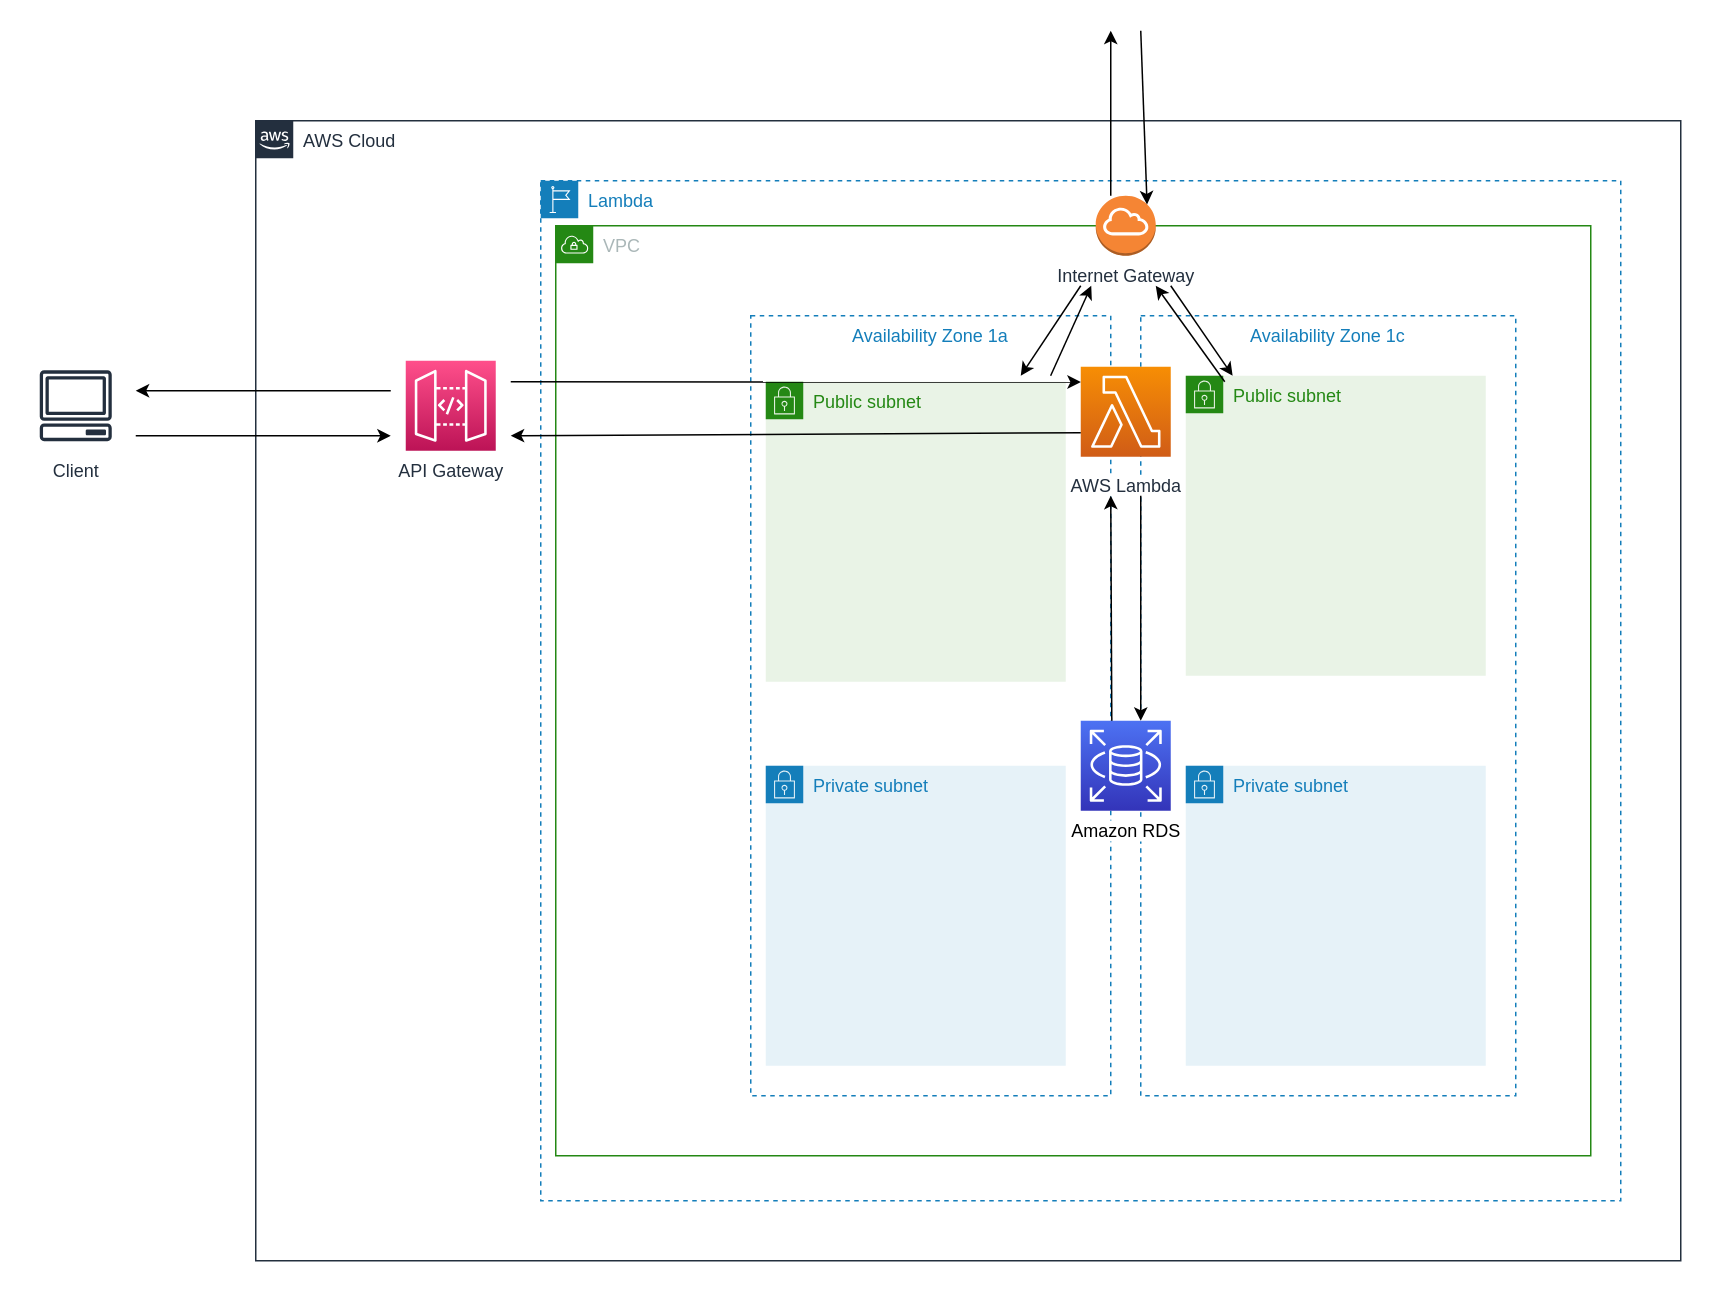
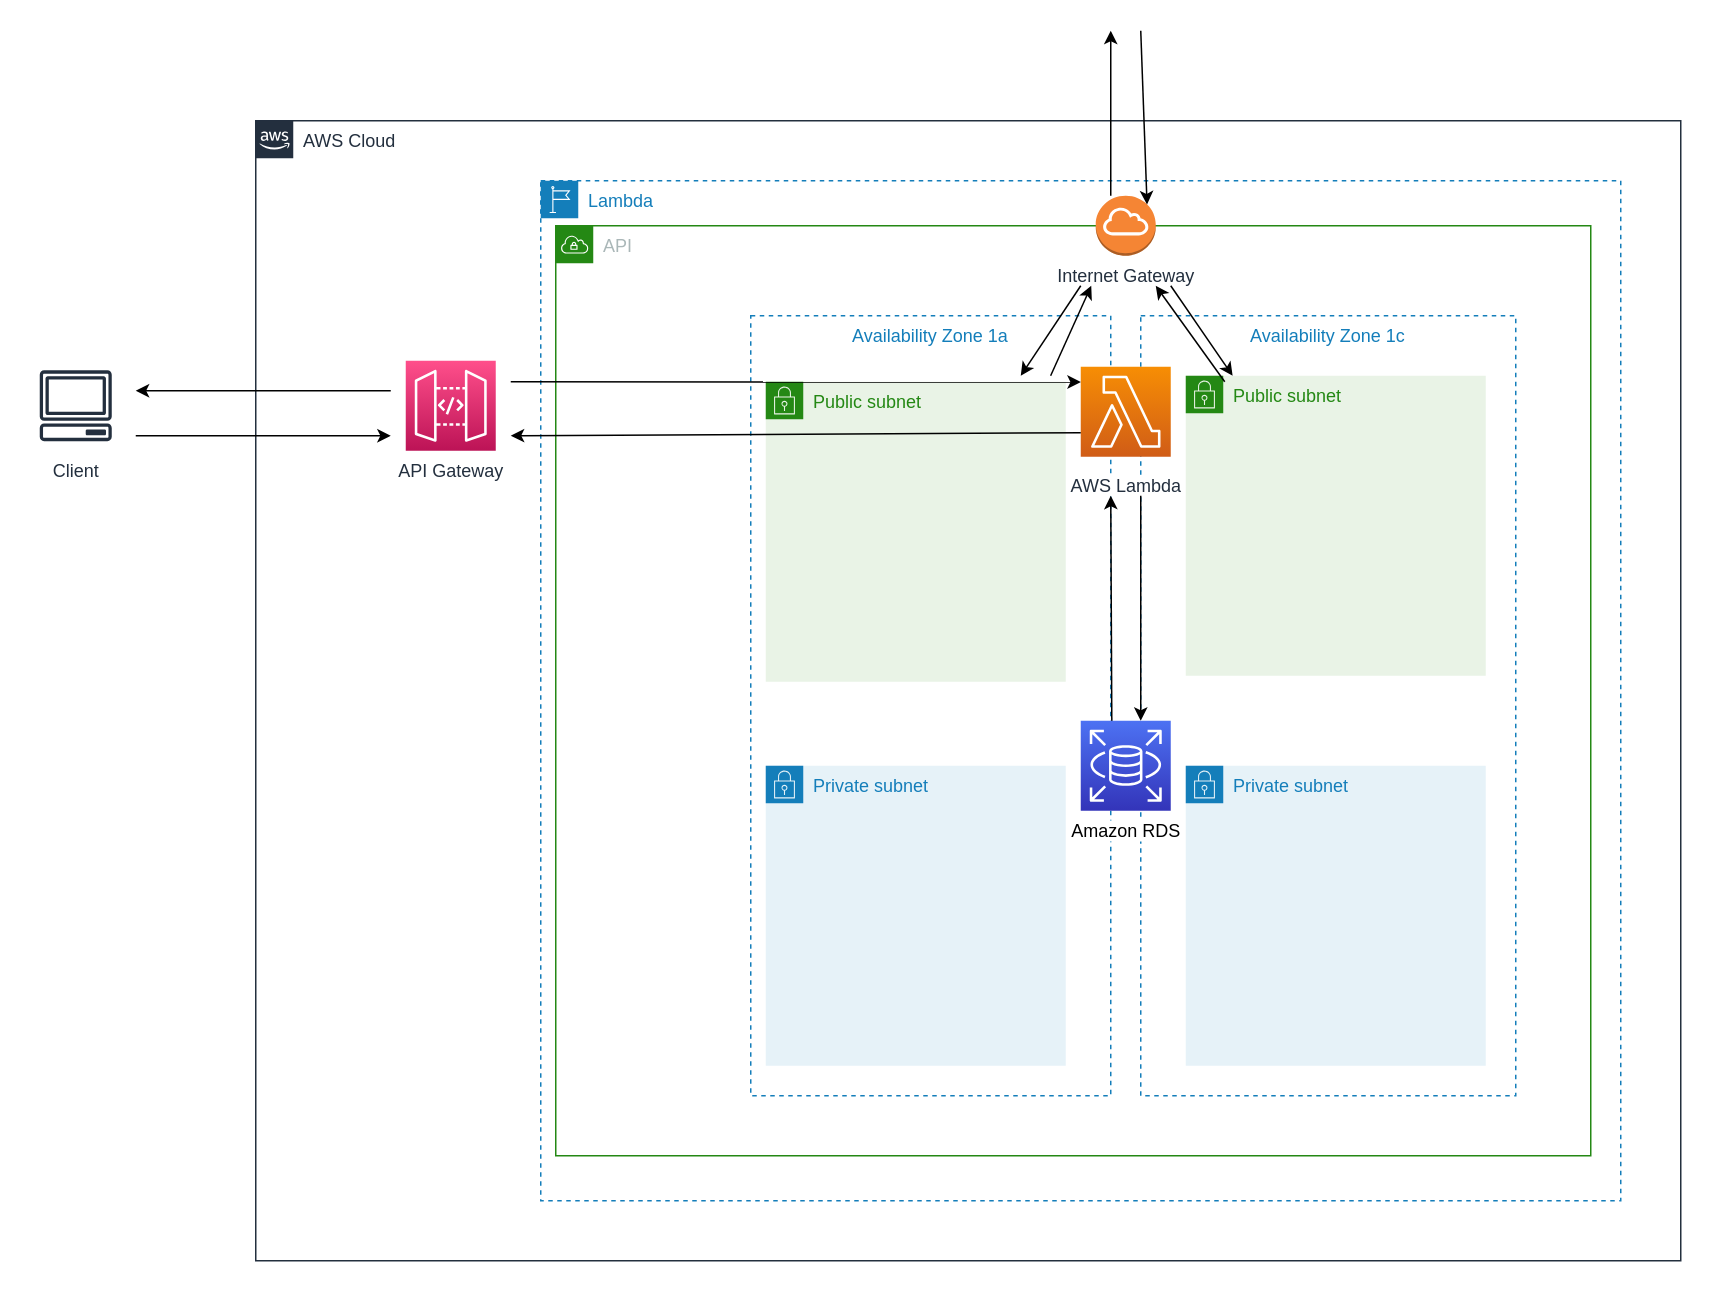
(619, 247) -> (619, 247)
